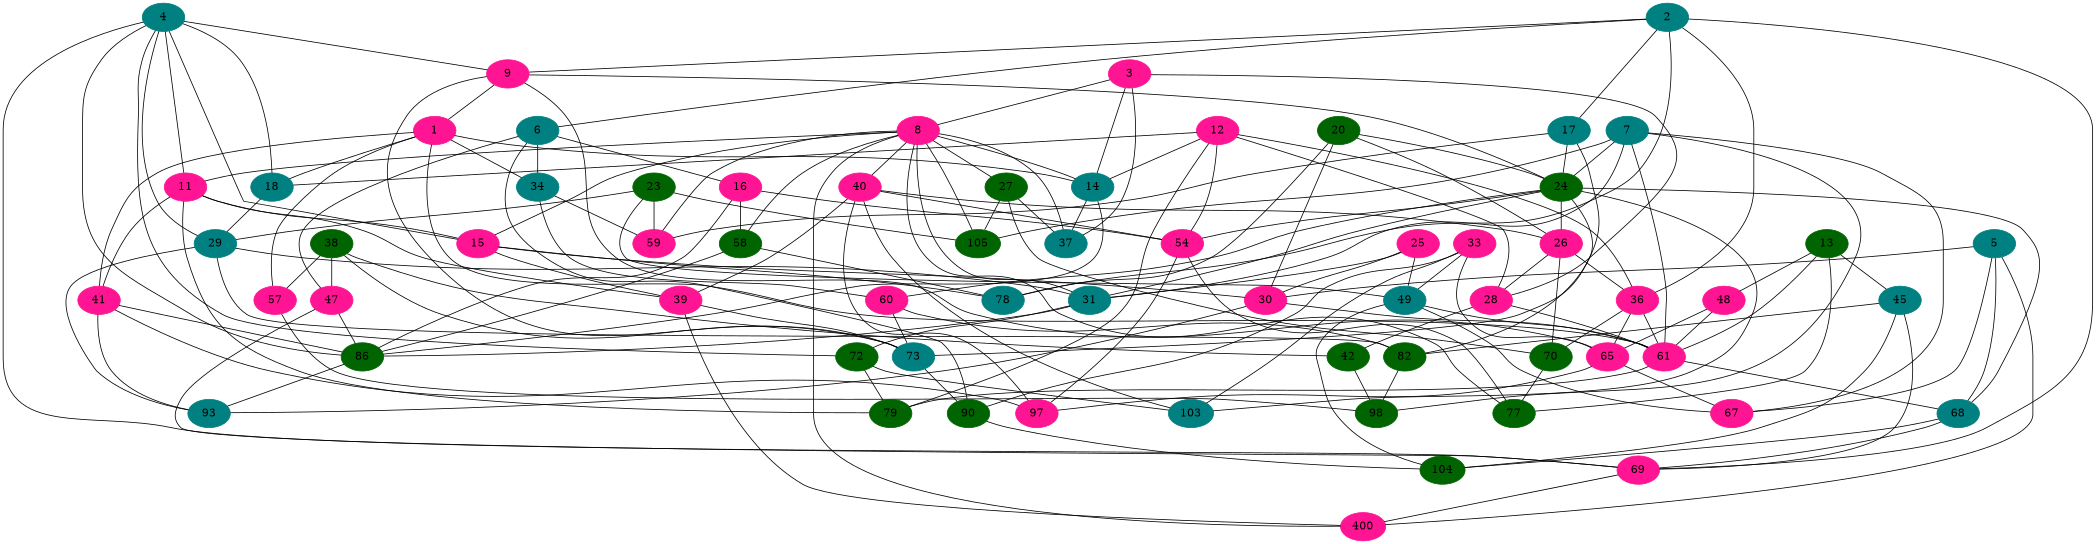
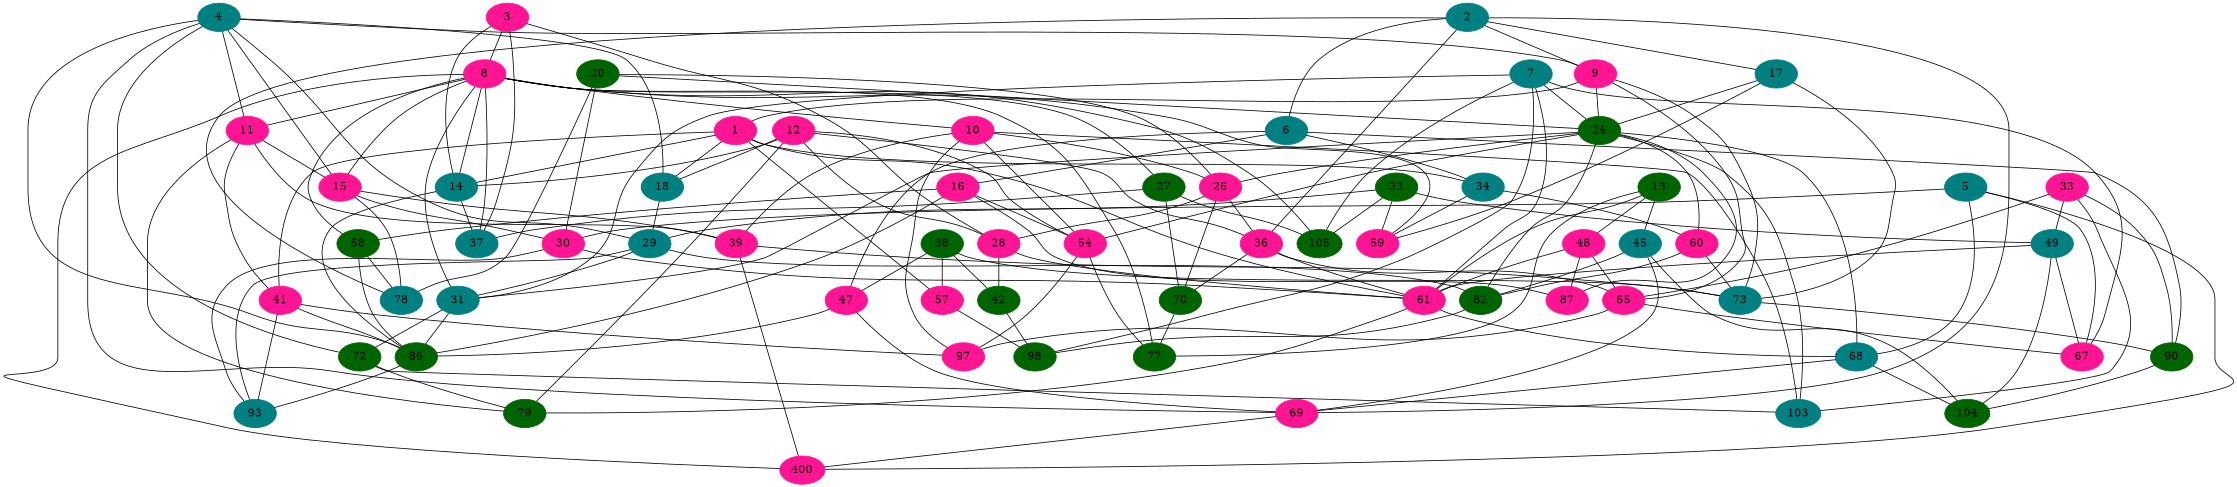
(860, 187) -> (973, 130)
(1418, 244) -> none
none -> (1567, 300)
